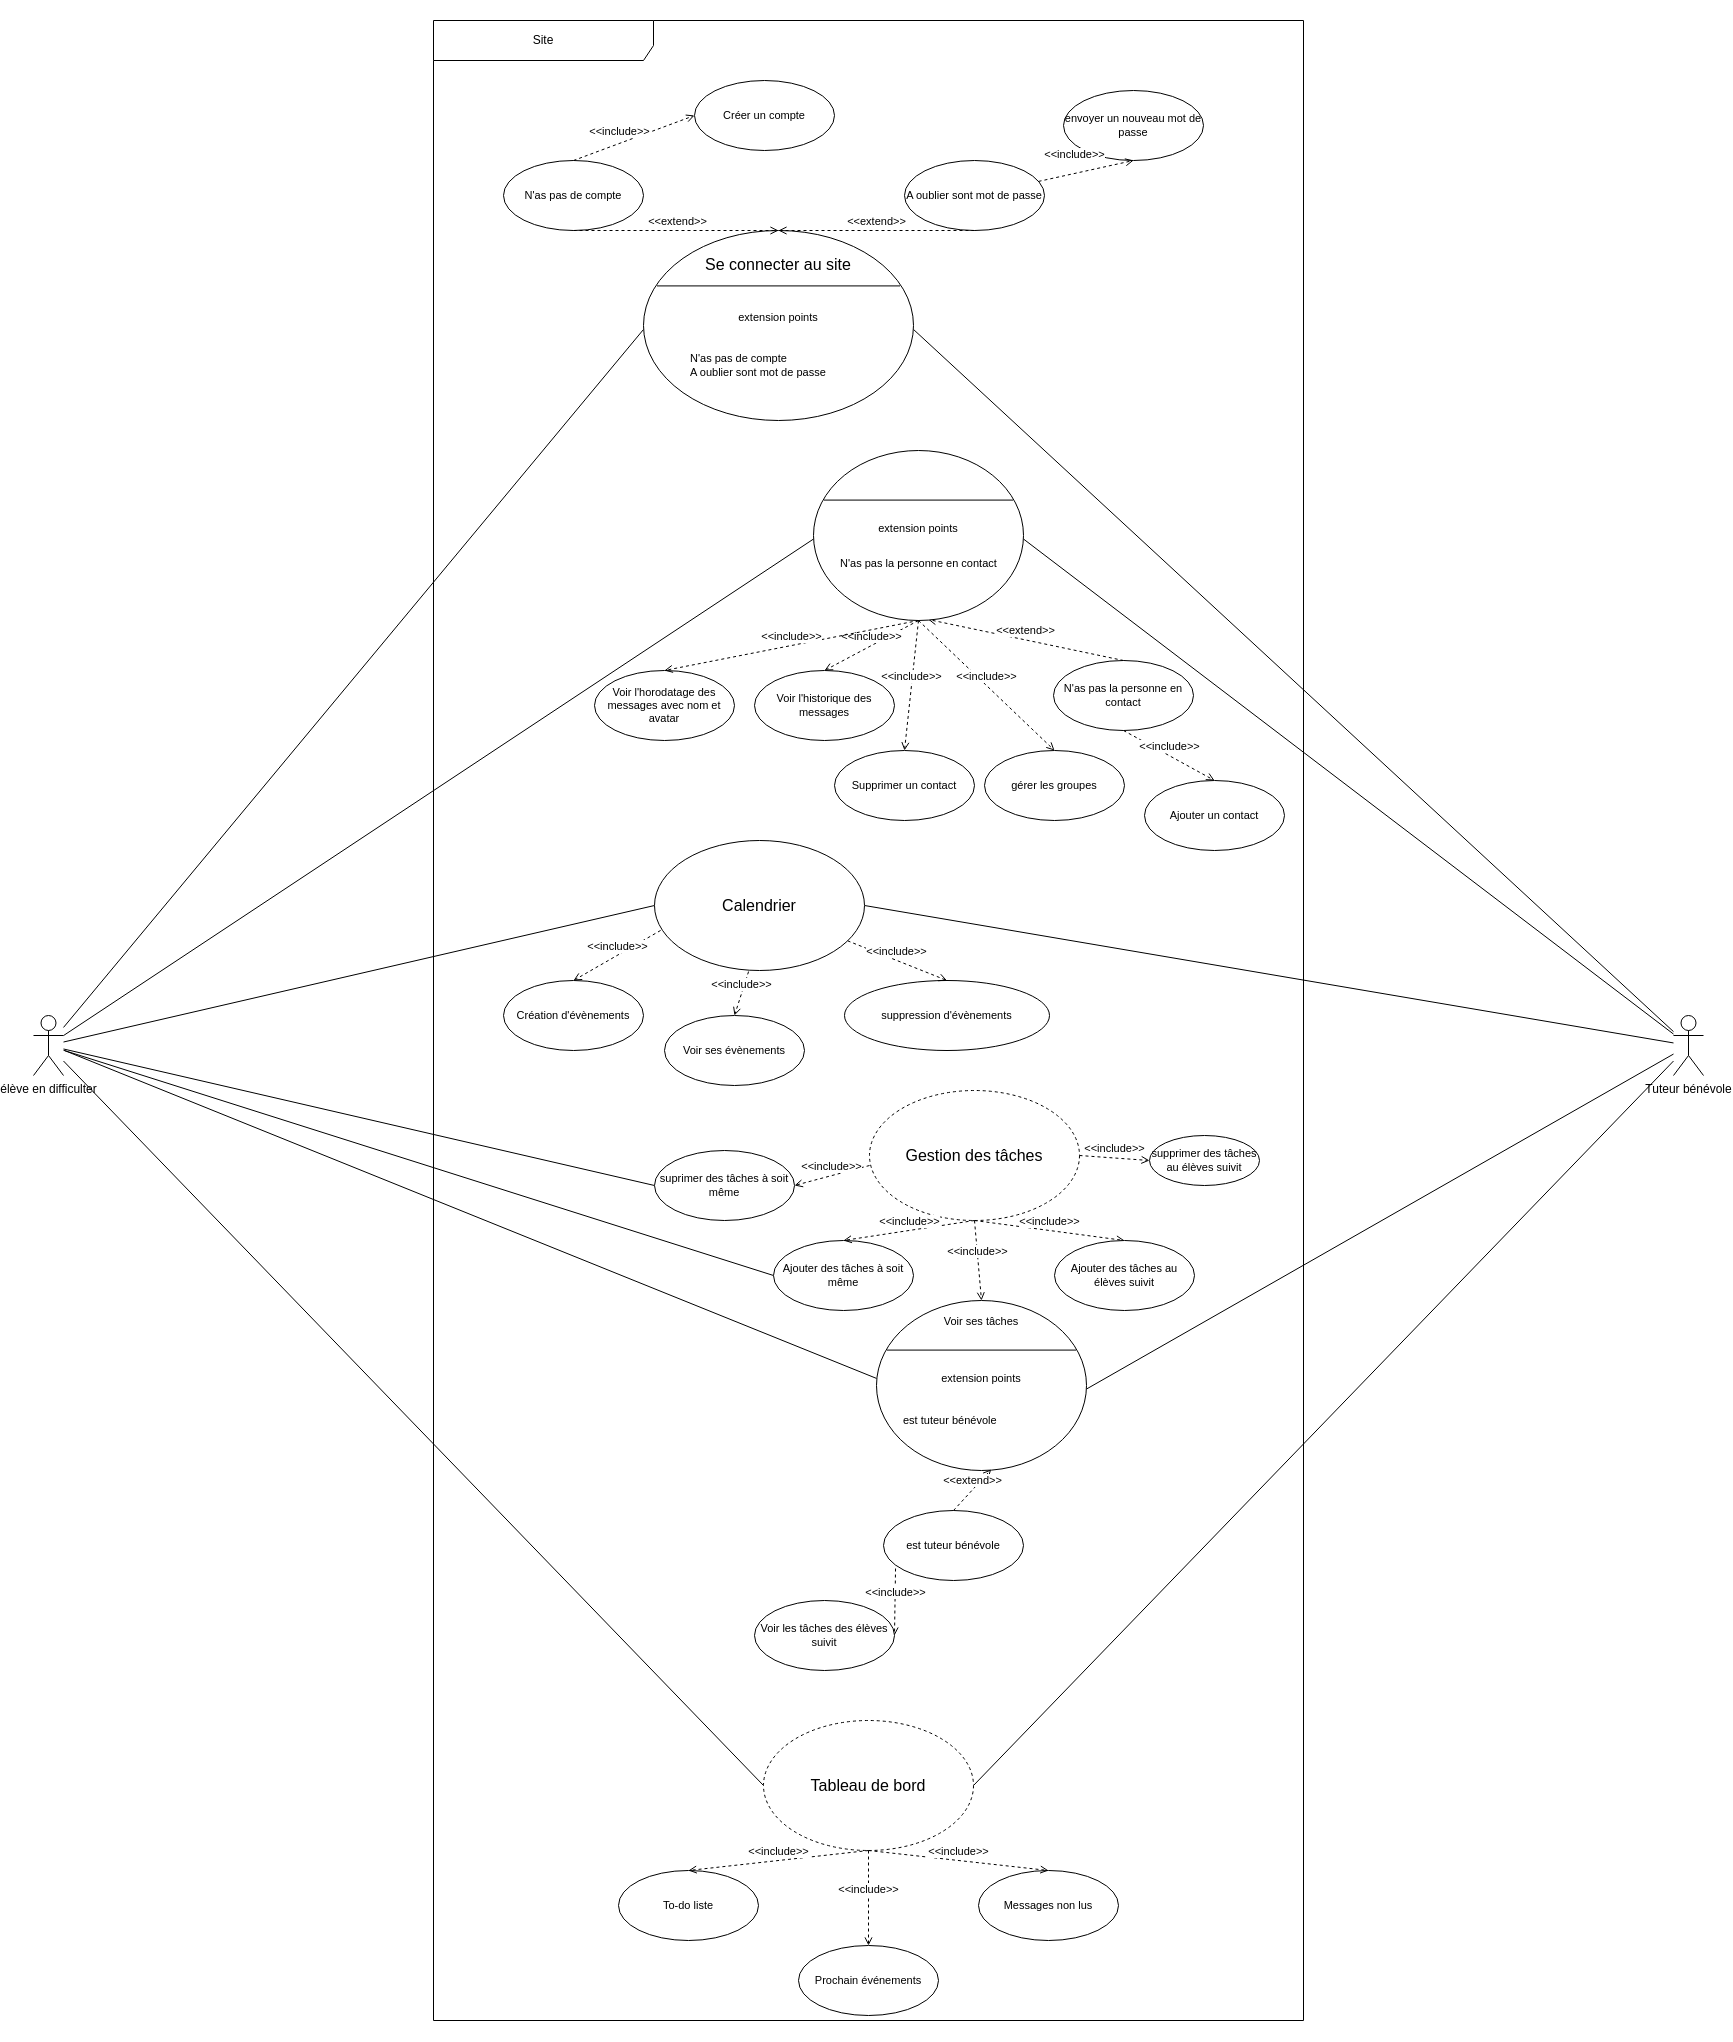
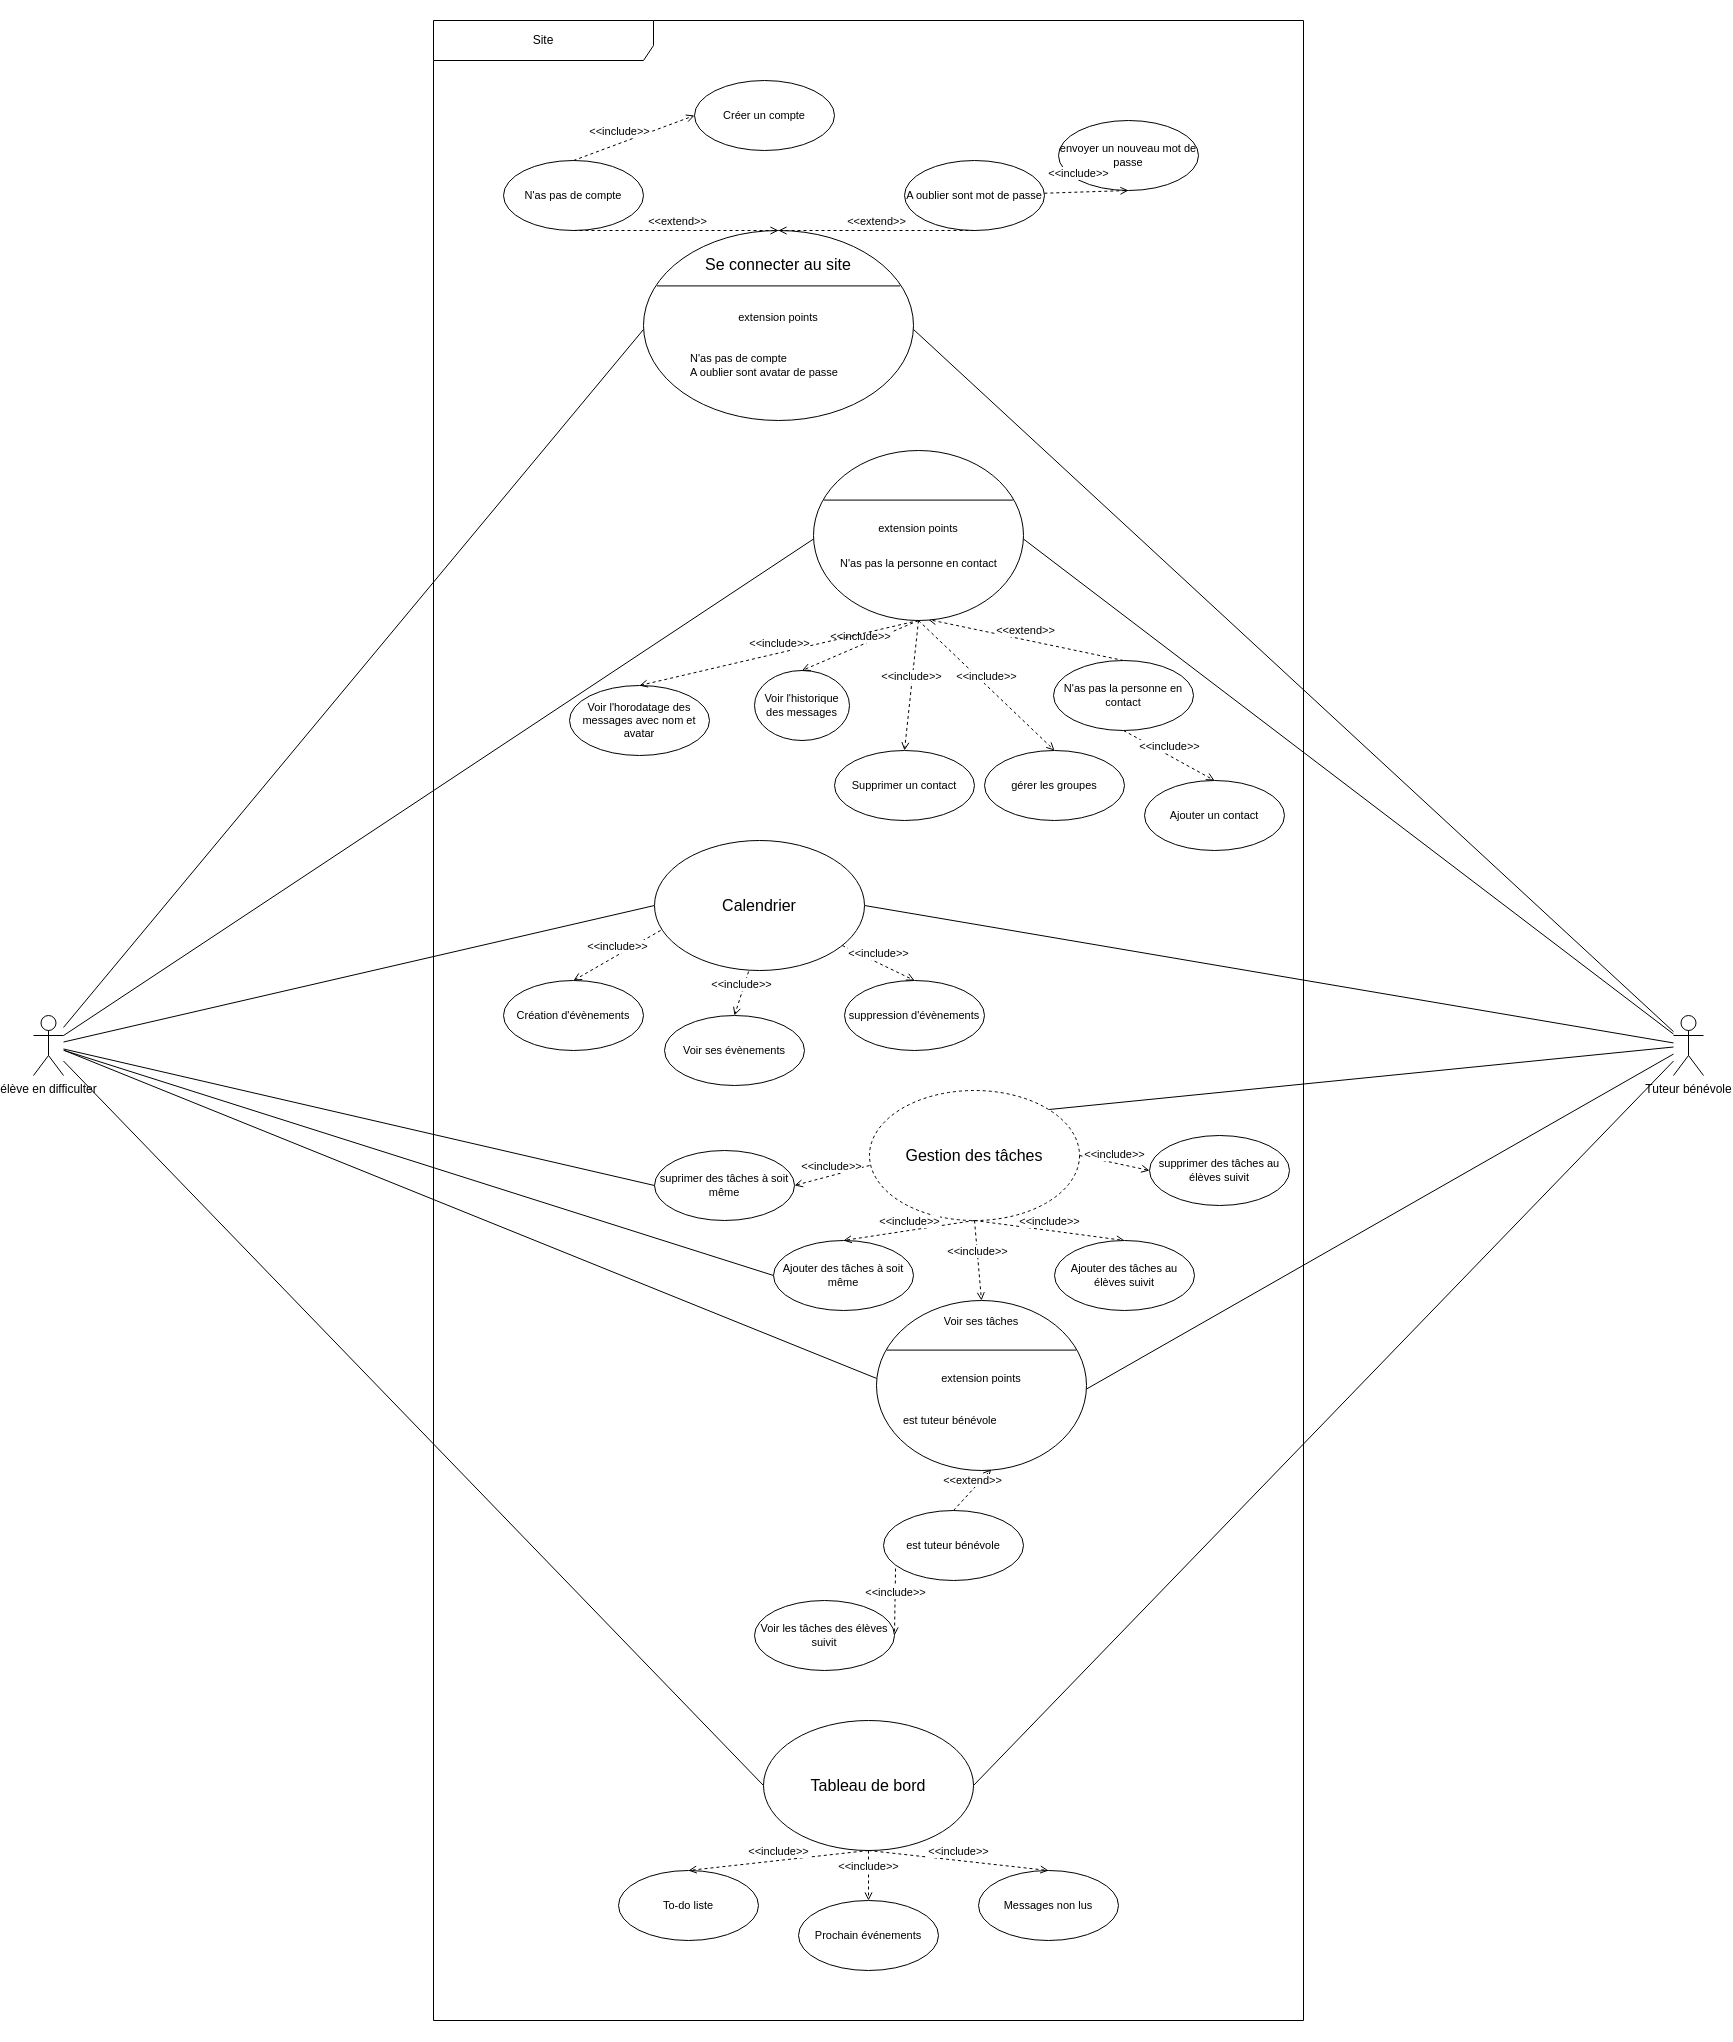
(1134, 126) -> (1129, 156)
(764, 366) -> (773, 366)
(665, 706) -> (640, 721)
(825, 706) -> (802, 706)
(947, 1016) -> (915, 1016)
none -> (1362, 1078)
(1205, 1161) -> (1220, 1171)
(869, 1786) -> (869, 1786)
(869, 1981) -> (869, 1936)
